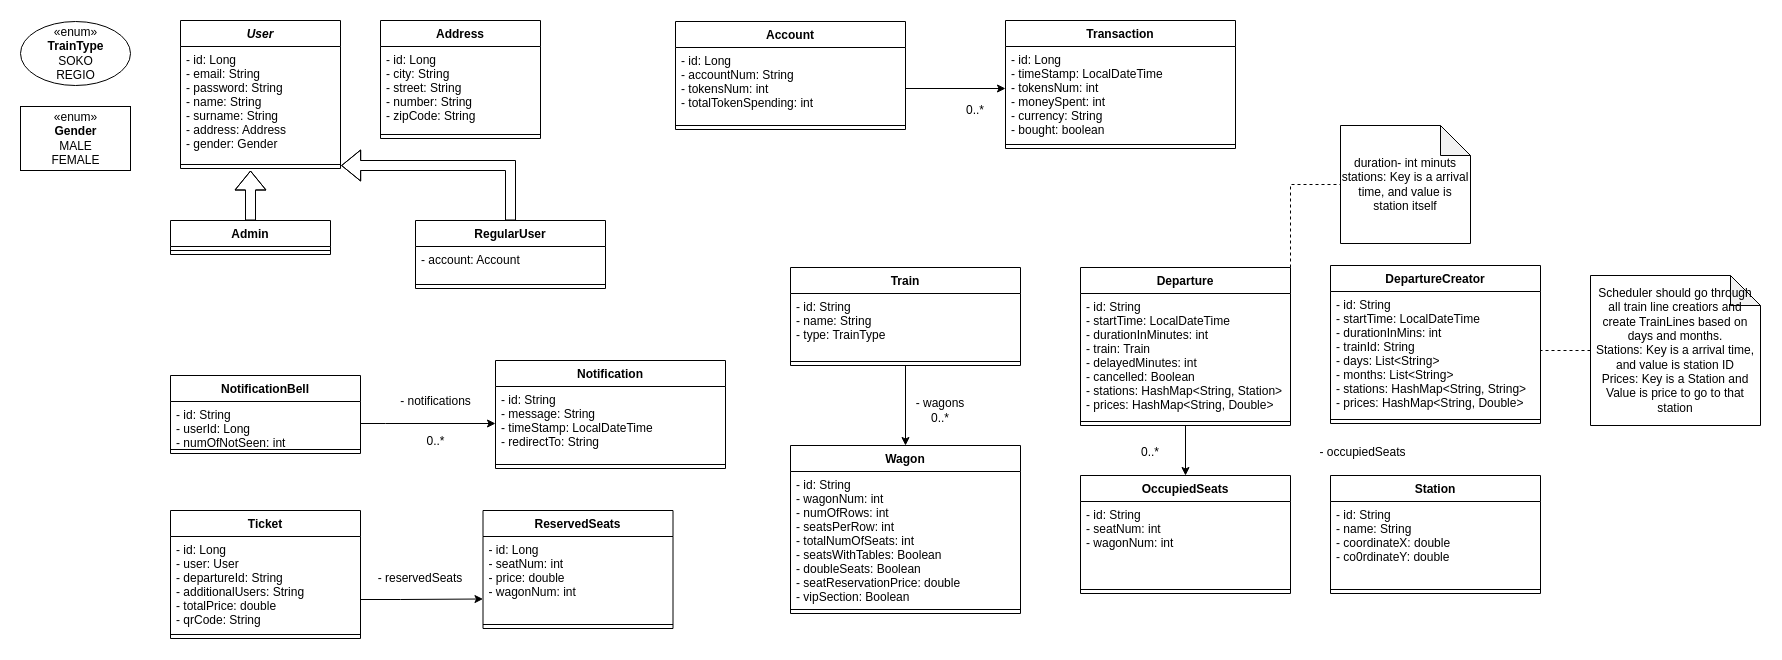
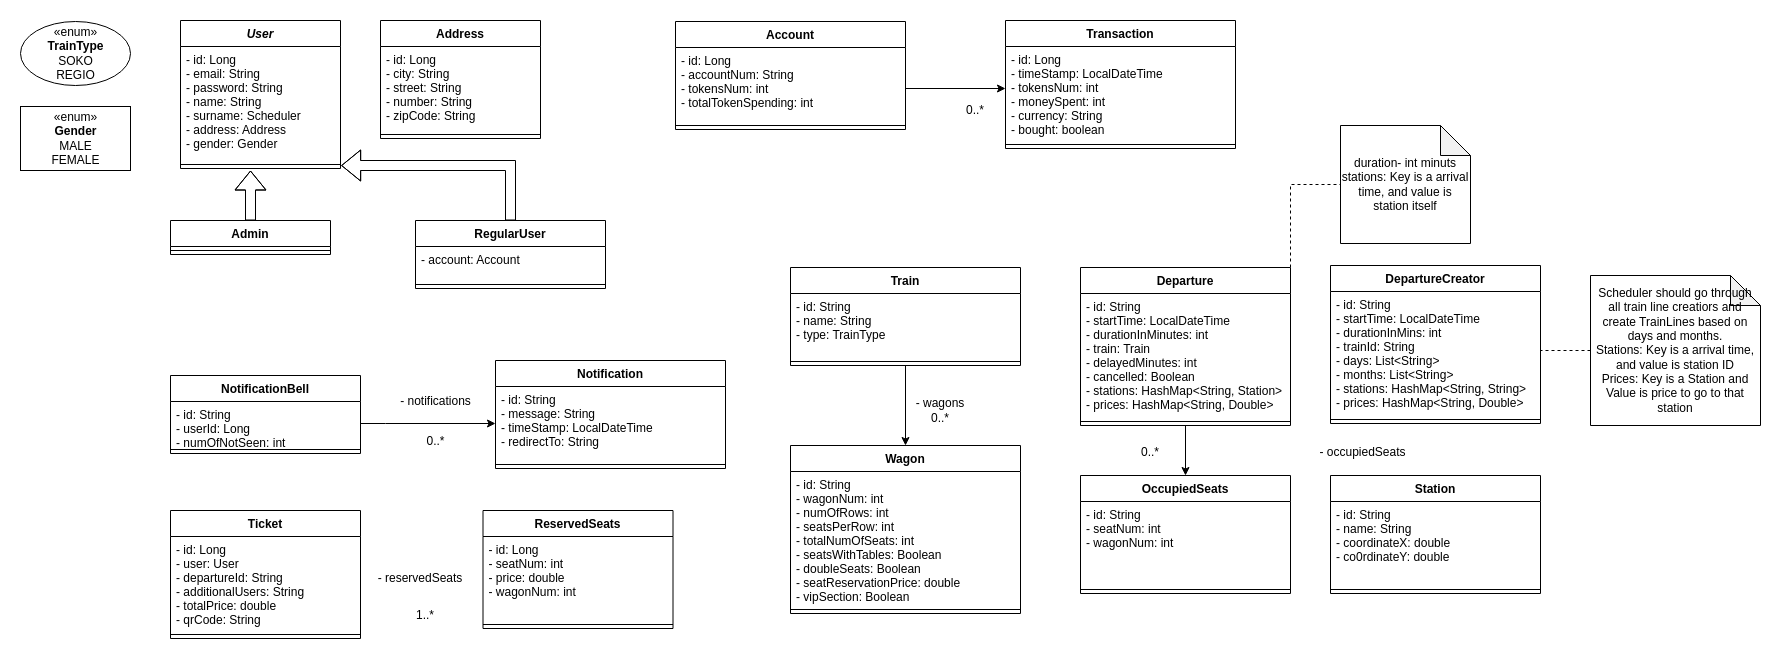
(213, 60) -> (213, 60)
(419, 599) -> none
none -> (426, 616)
